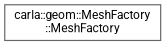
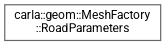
(83, 23) -> (83, 23)
